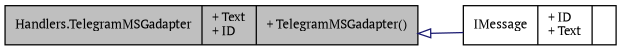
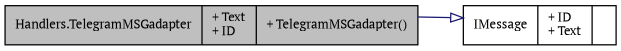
(447, 33) -> (434, 17)
